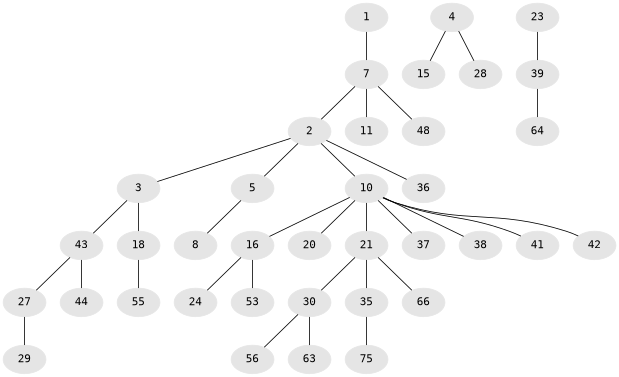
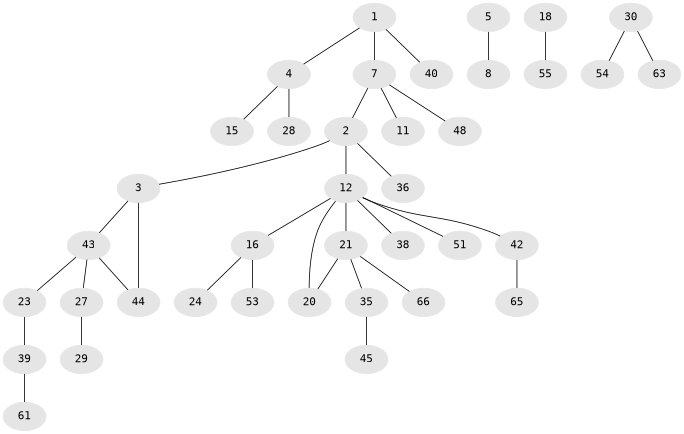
none -> (332, 46)
none -> (431, 74)
(538, 131) -> (25, 416)
(281, 160) -> none
(367, 188) -> (346, 188)
(139, 217) -> (139, 245)
(424, 245) -> none
(538, 245) -> (460, 245)
none -> (57, 274)
(338, 274) -> (328, 274)
none -> (517, 302)
(253, 359) -> (602, 74)
(367, 359) -> (367, 359)
